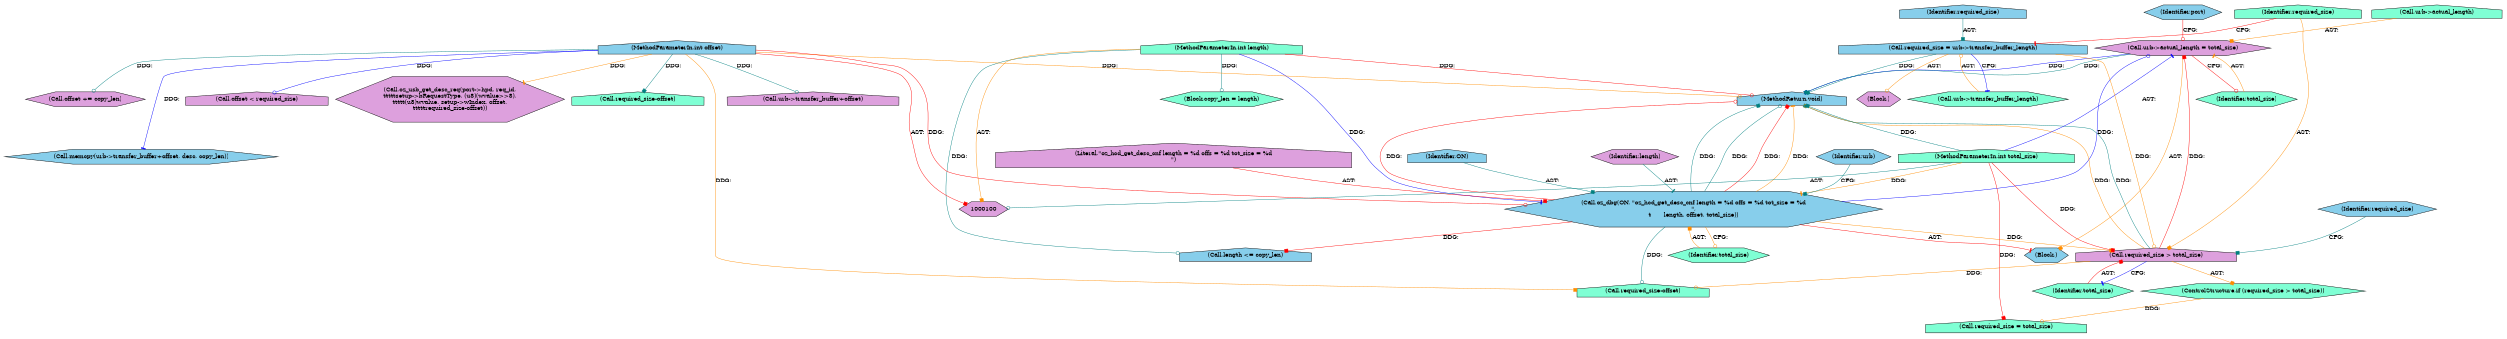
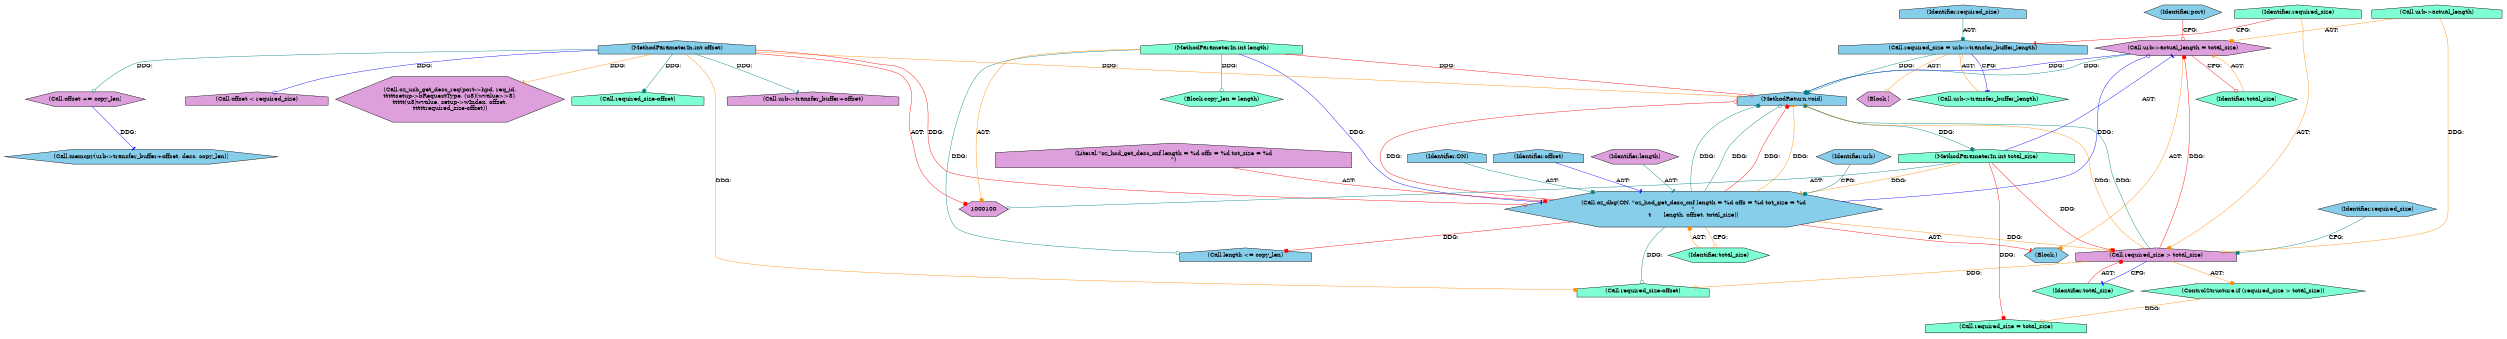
(344, 59) -> (113, 127)
(745, 72) -> (745, 72)
(2124, 130) -> (2438, 228)
(1885, 131) -> (1913, 128)
none -> (1539, 157)
